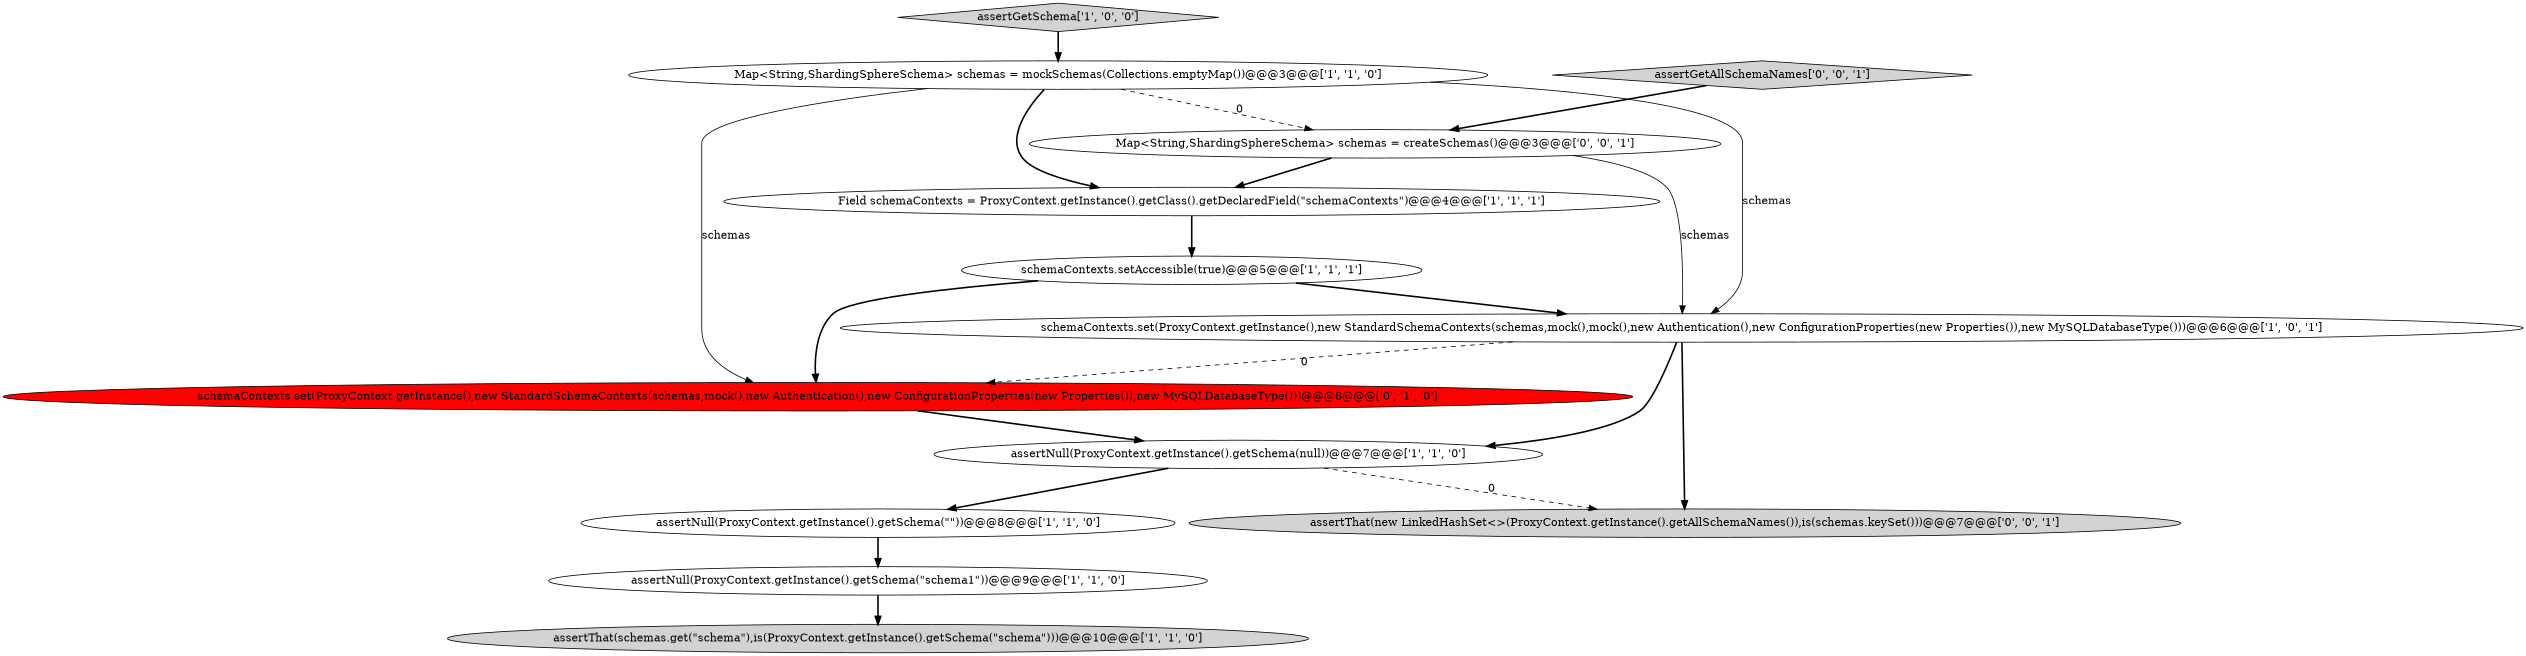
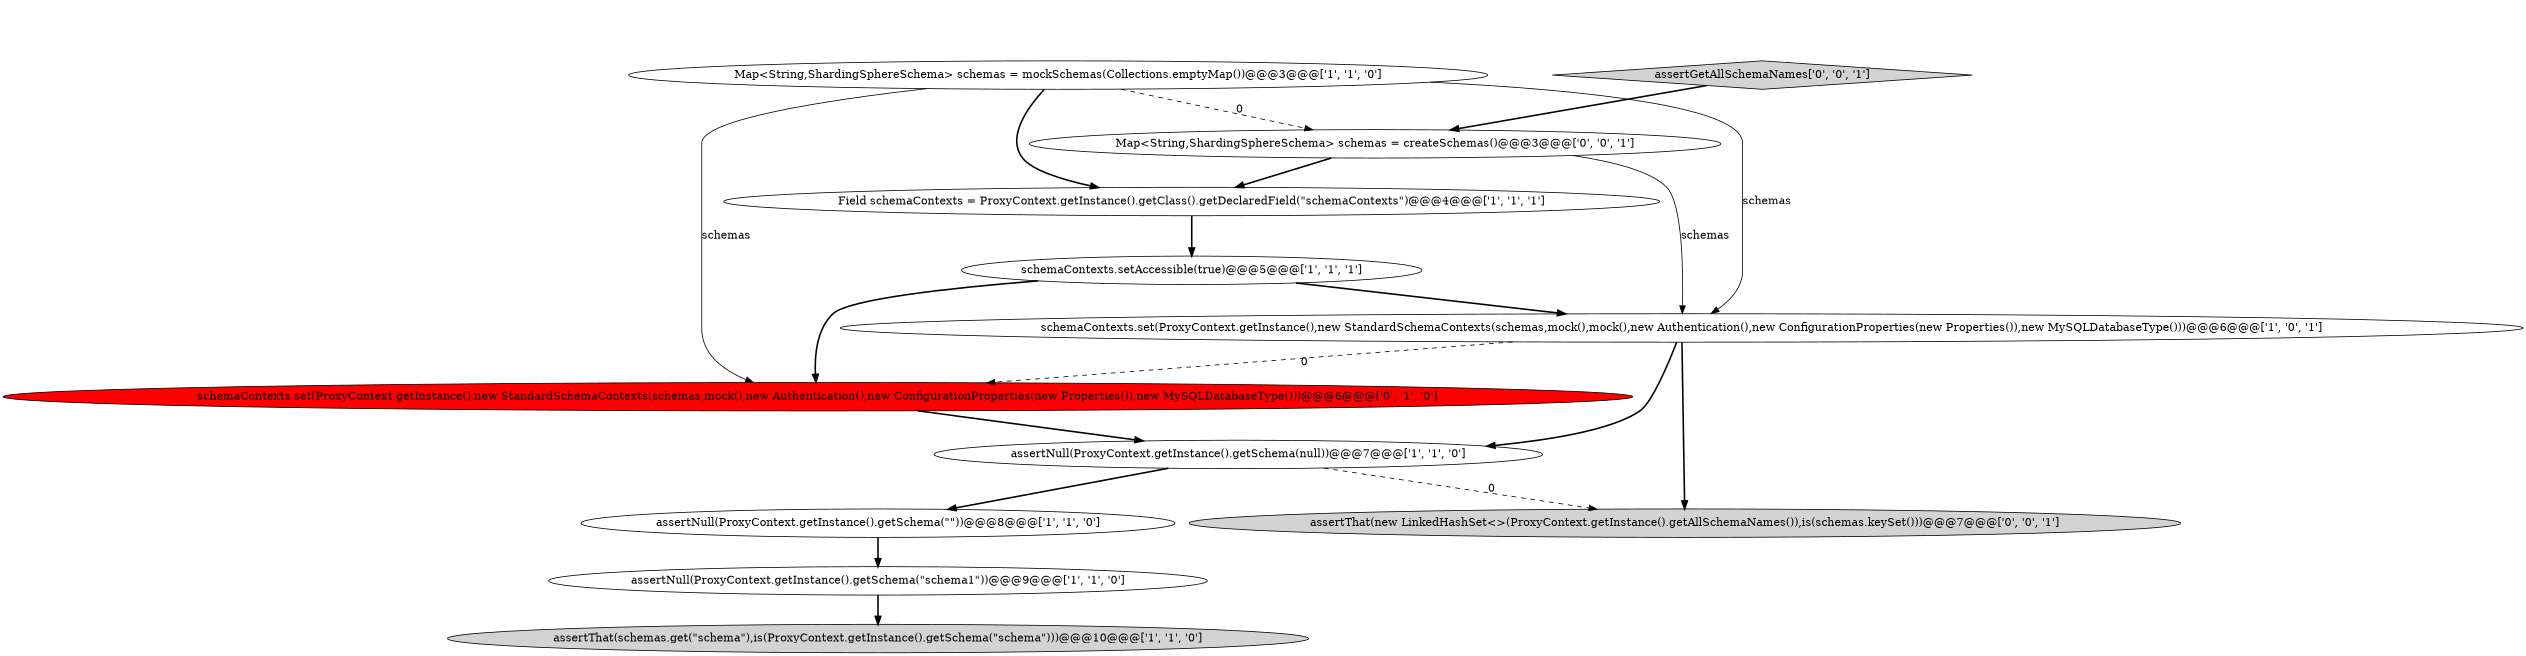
(1058, 17) -> none
